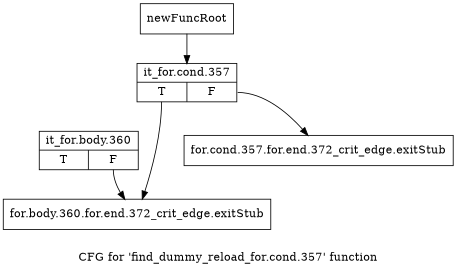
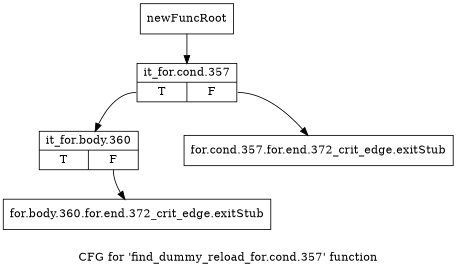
(156, 147) -> (113, 103)
